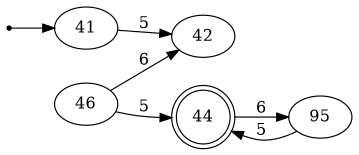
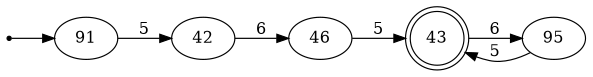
(86, 28) -> (86, 38)
(140, 73) -> (256, 38)
(203, 117) -> (437, 38)
